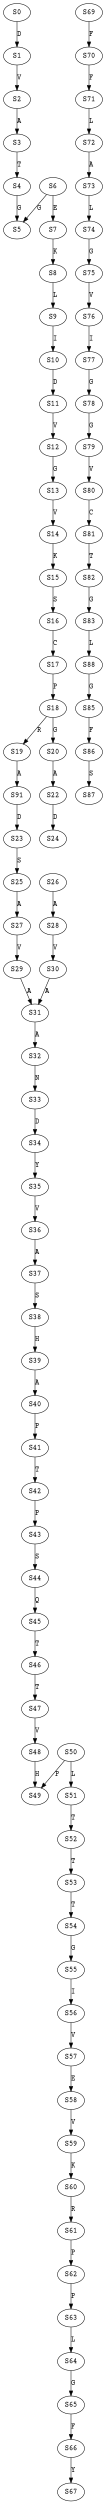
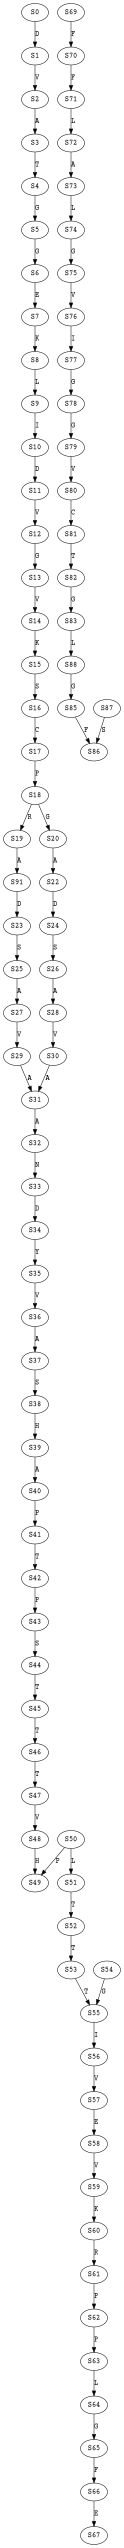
(37, 206) -> (35, 249)
(89, 771) -> (101, 728)
none -> (53, 945)
(37, 1600) -> (37, 1687)
(71, 1902) -> (81, 1990)
(73, 2470) -> (96, 2514)
